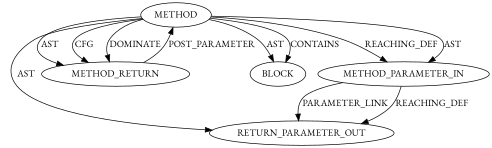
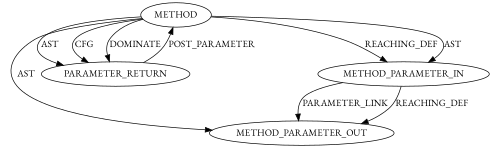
(116, 74) -> (116, 74)
(278, 74) -> none
(302, 133) -> (302, 133)
